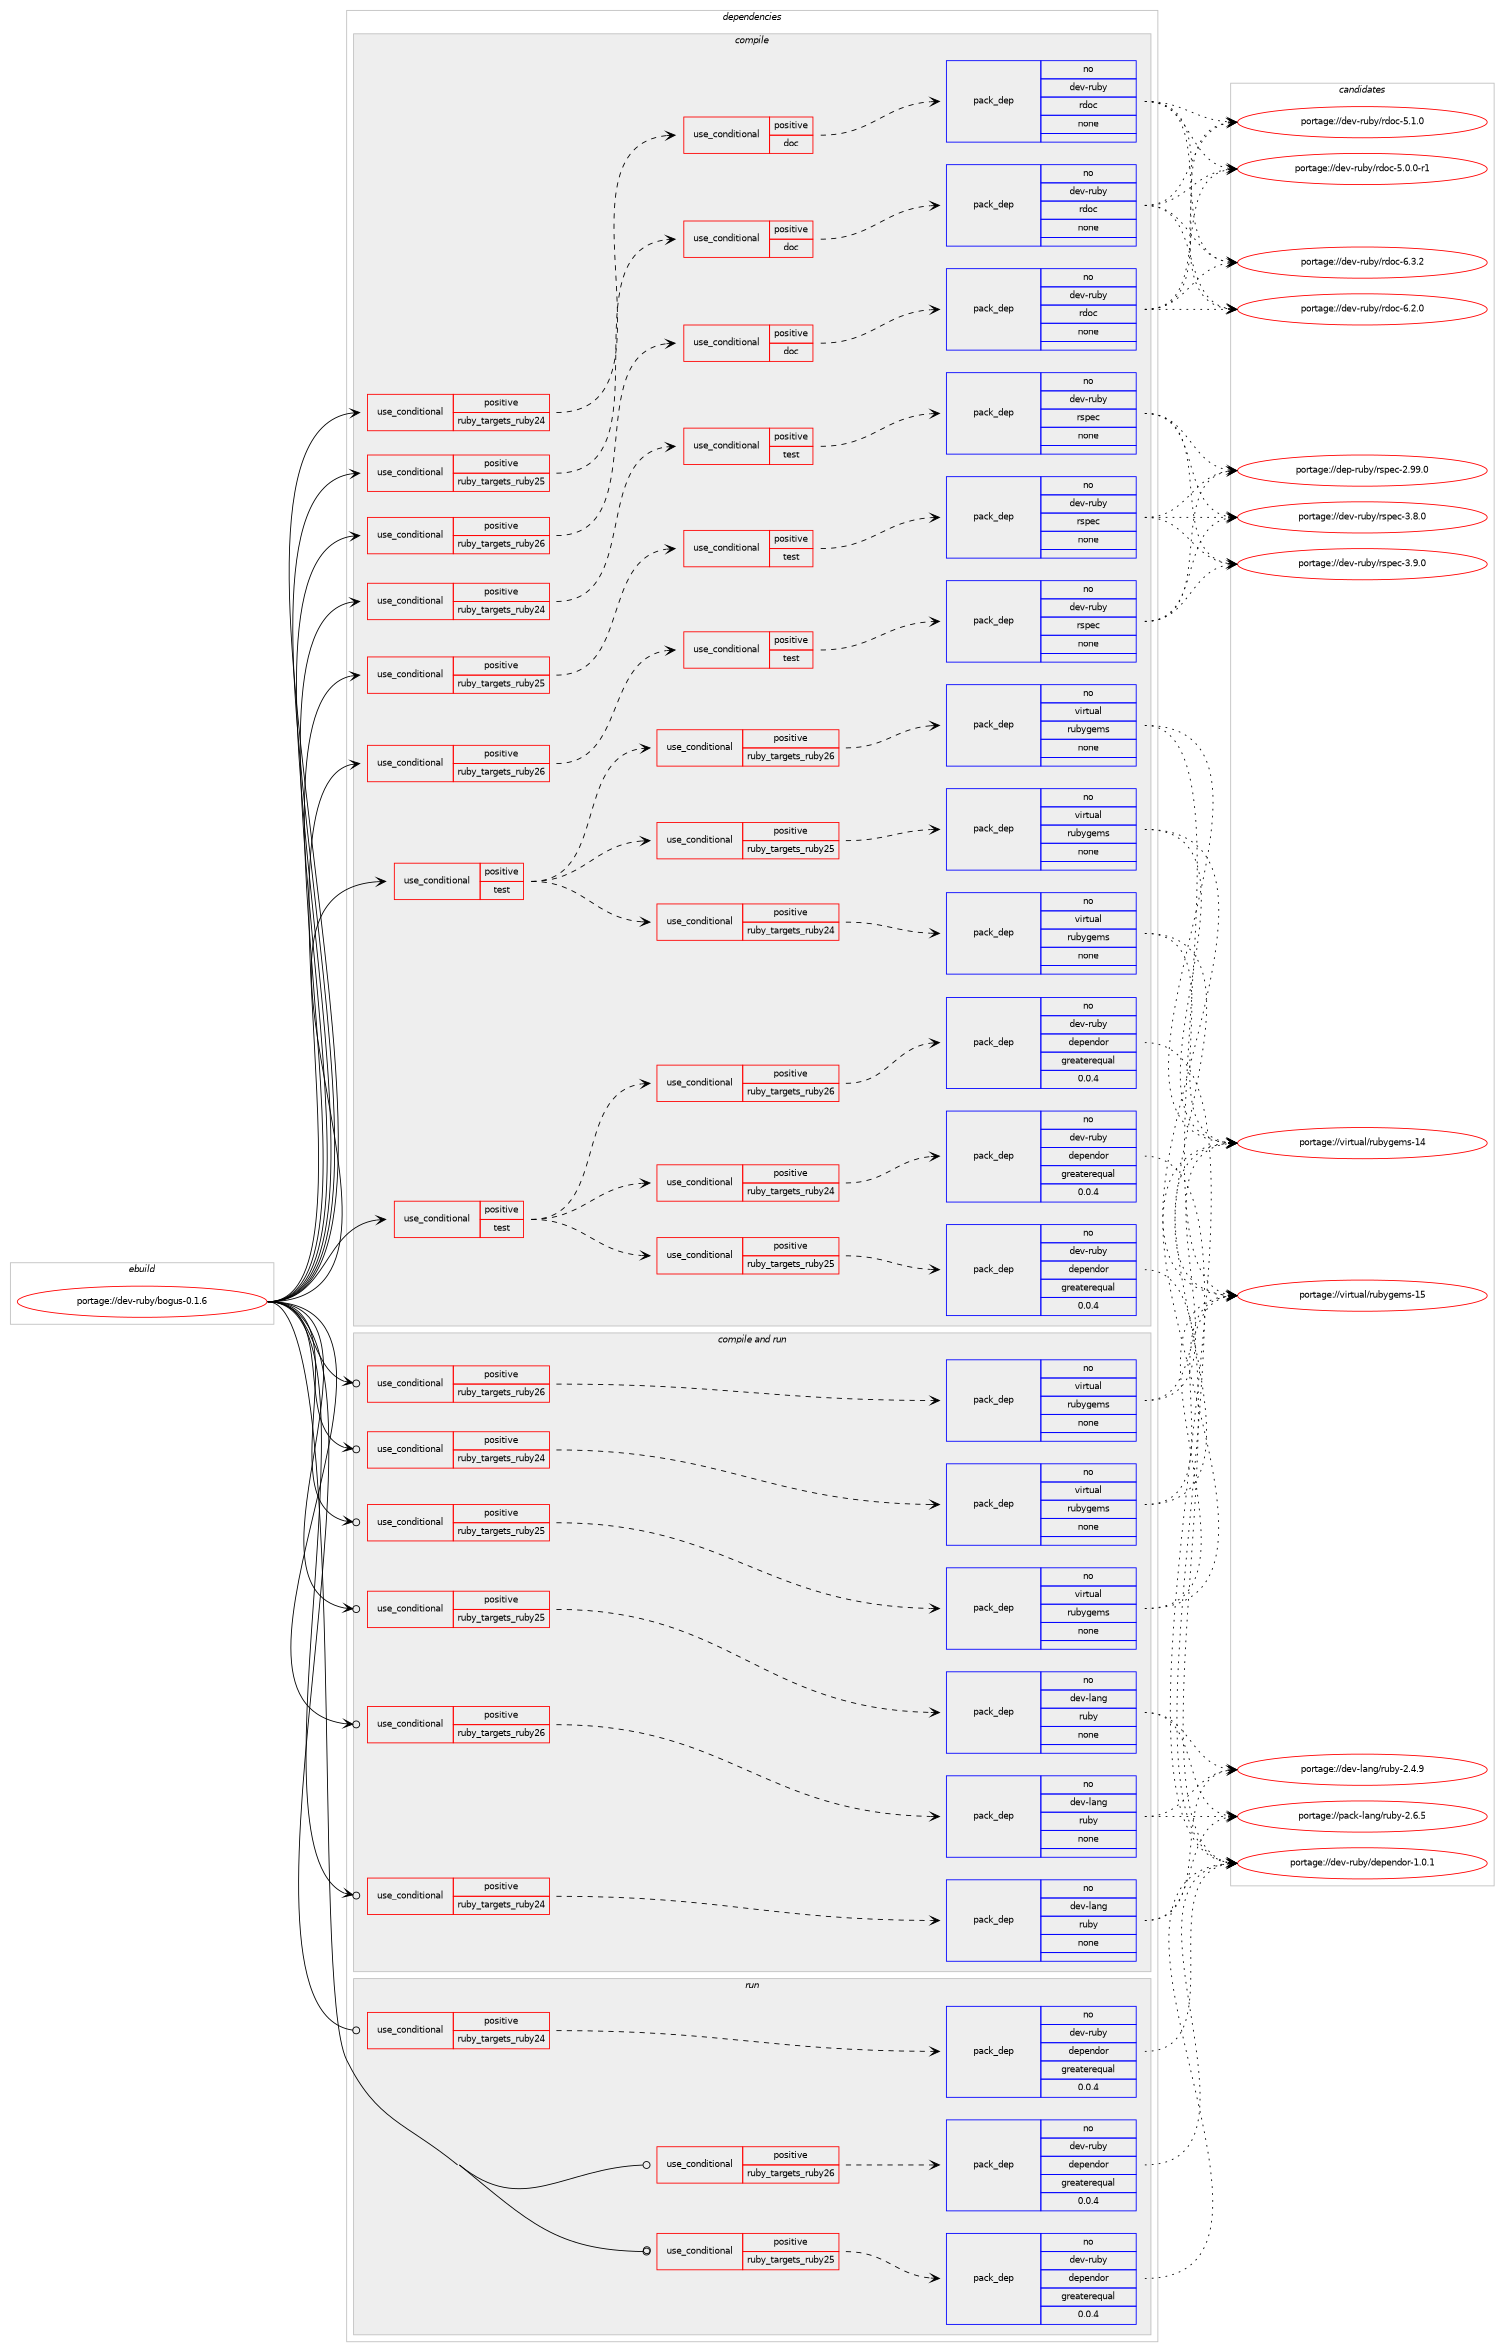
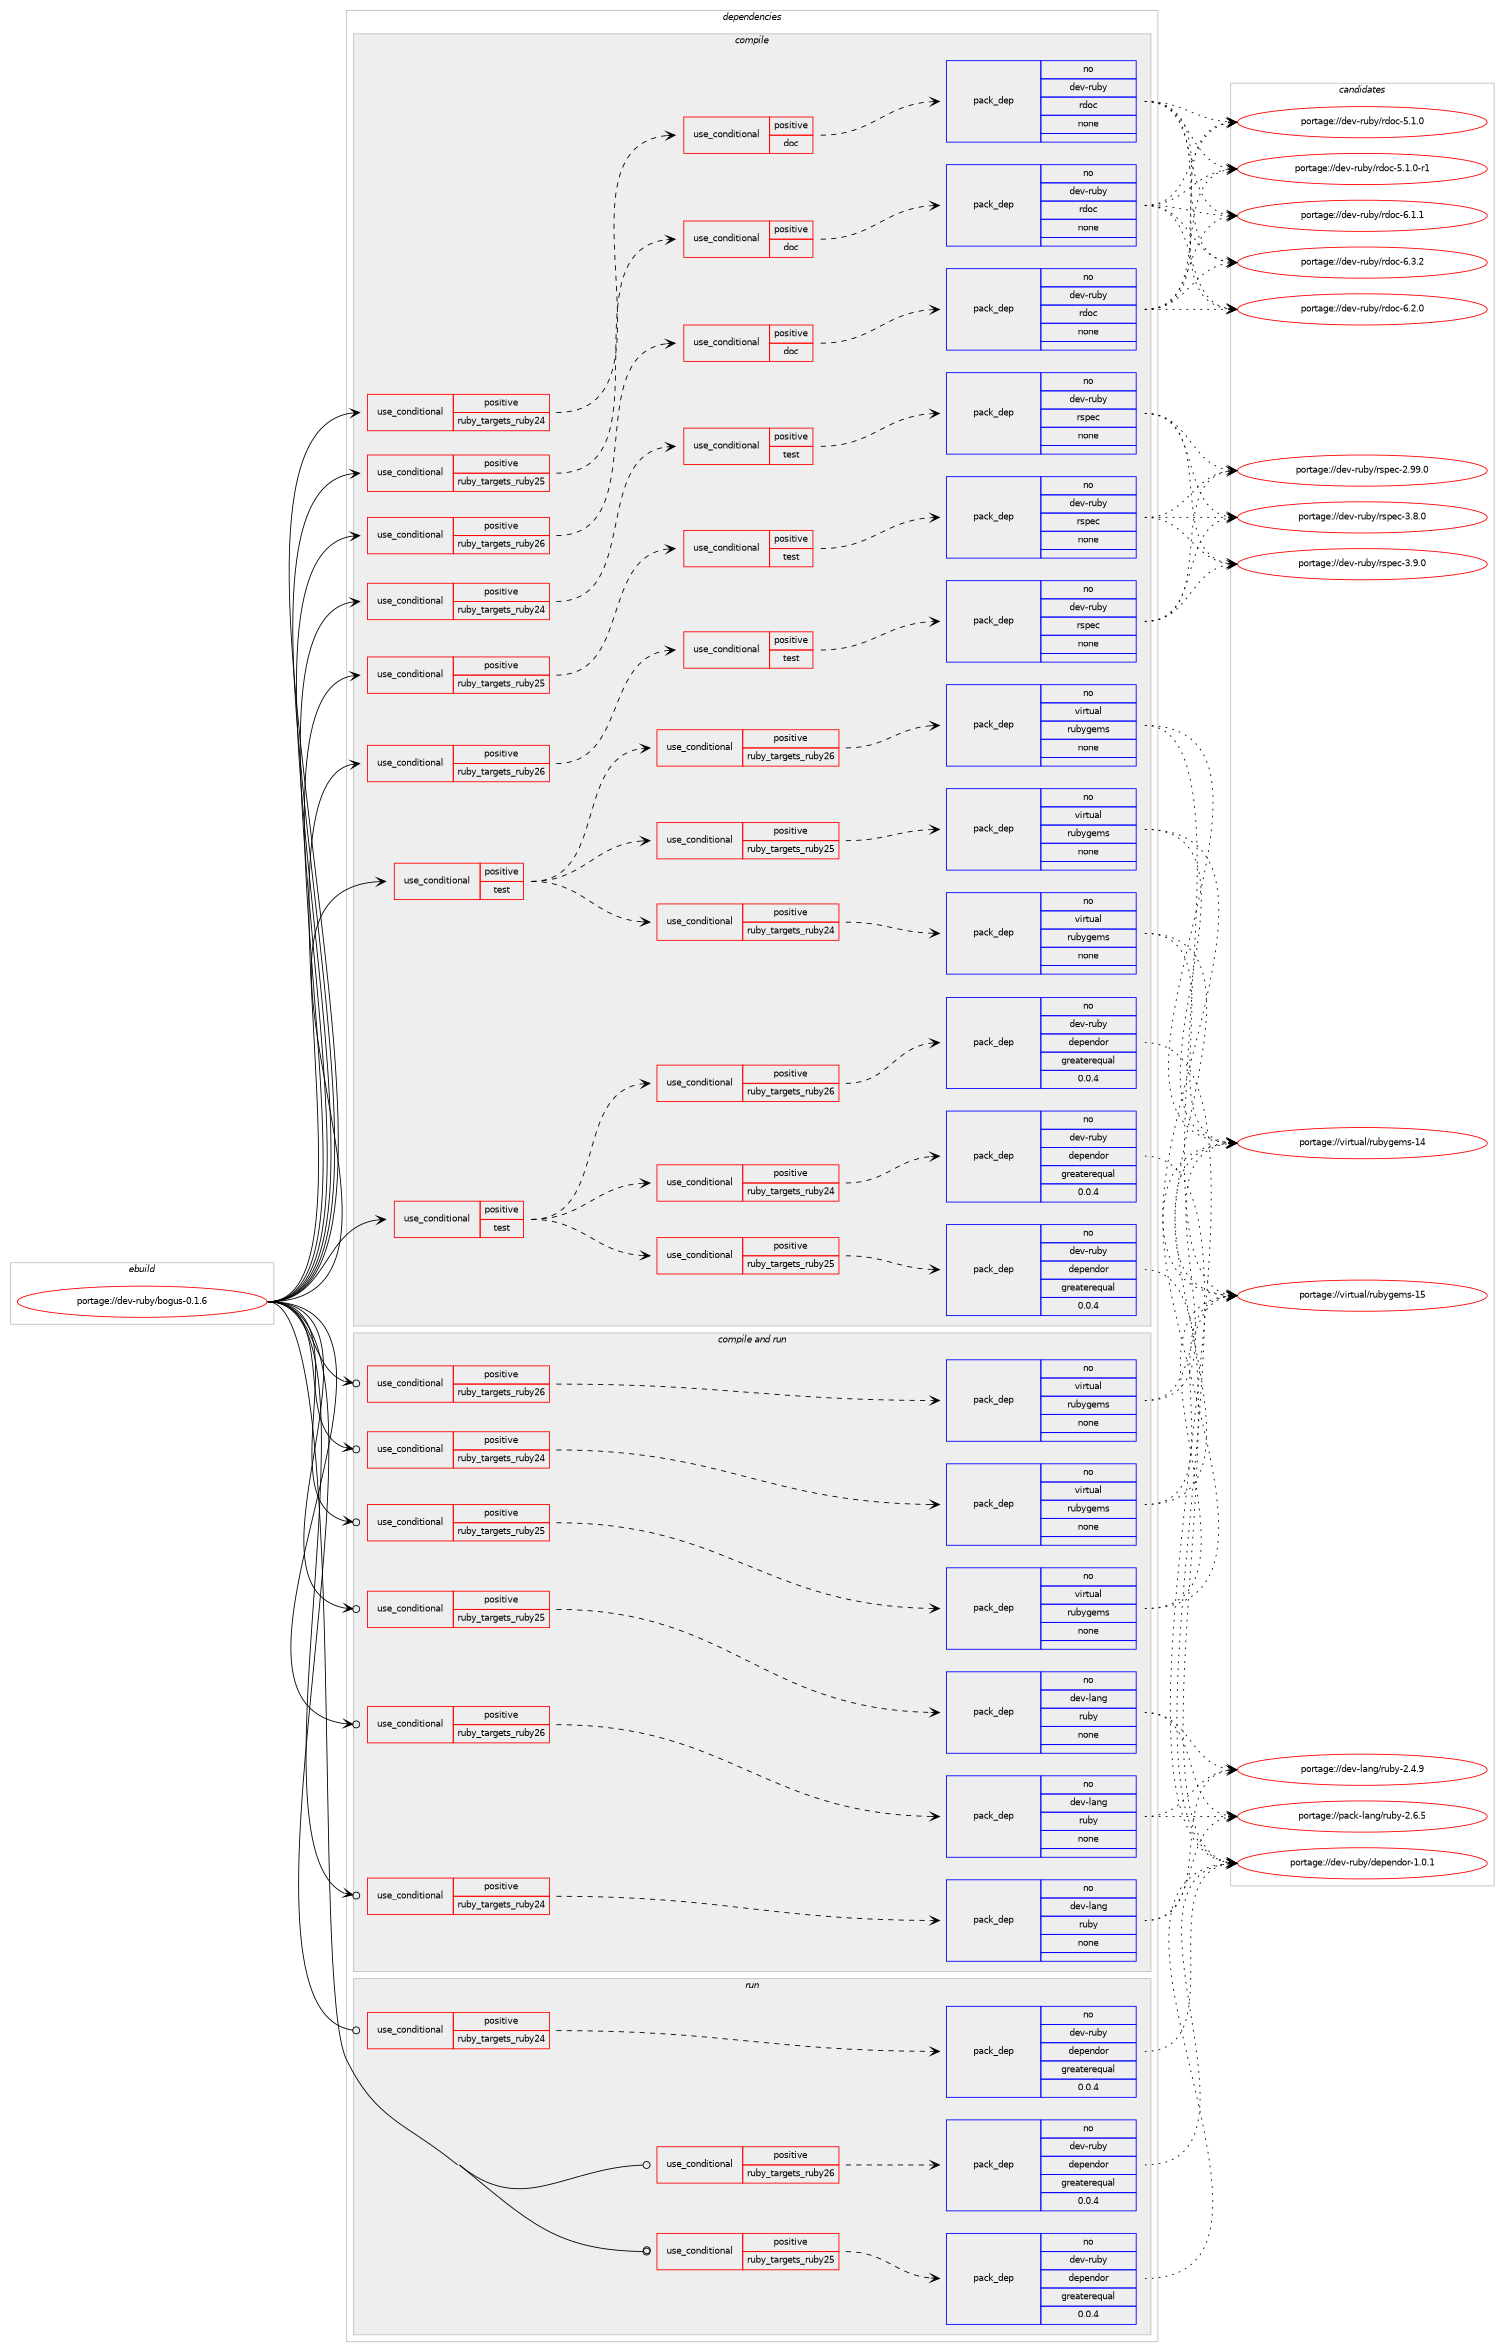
(1362, 169) -> (1362, 169)
none -> (1362, 216)
(1362, 471) -> (1362, 471)
